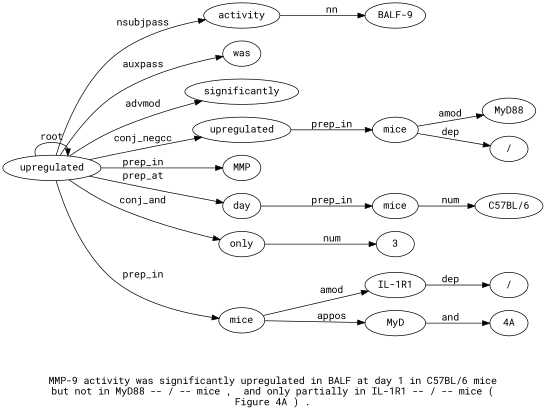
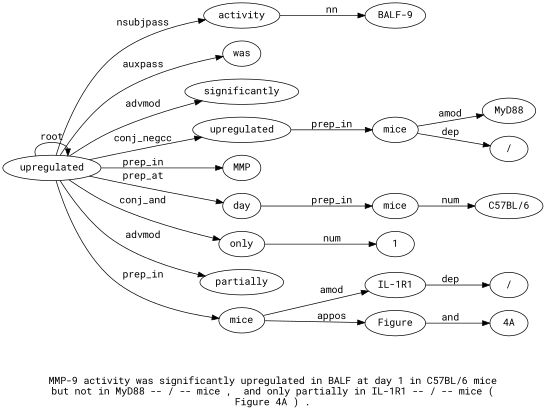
(395, 244) -> (395, 244)
none -> (242, 282)
(395, 323) -> (395, 323)
